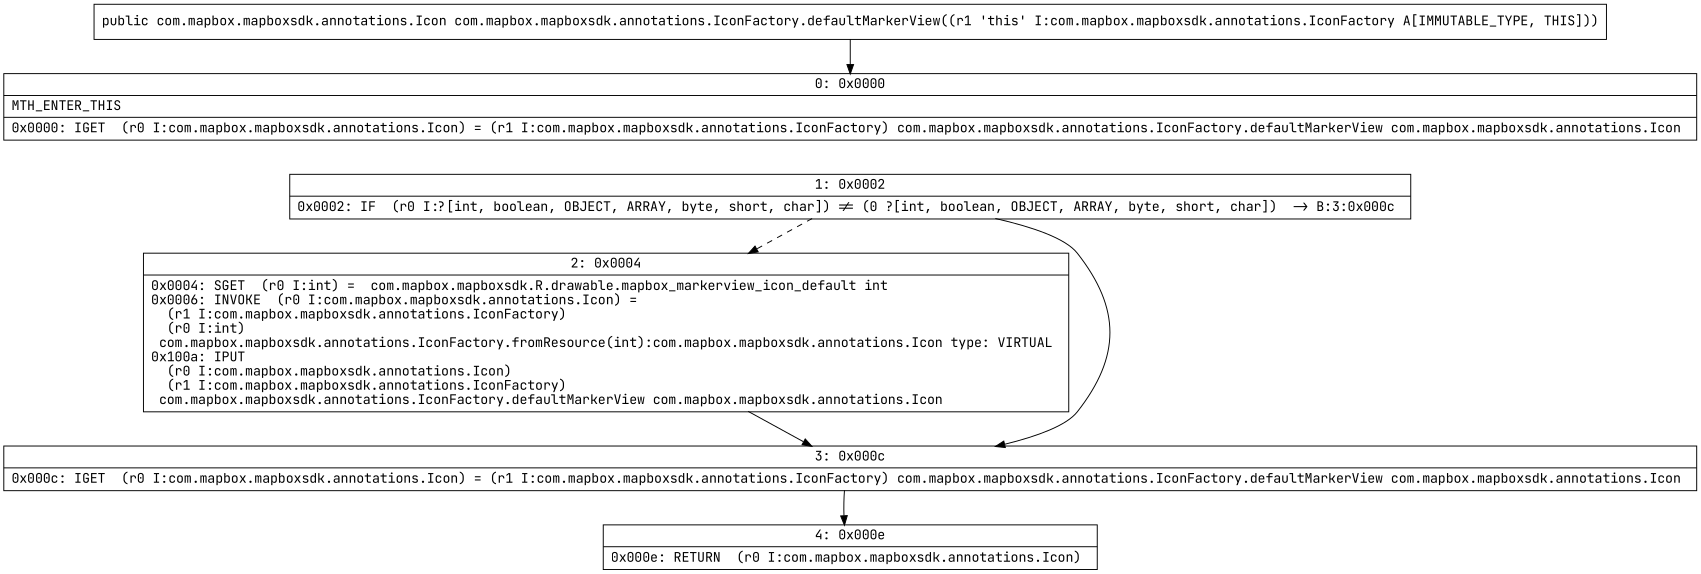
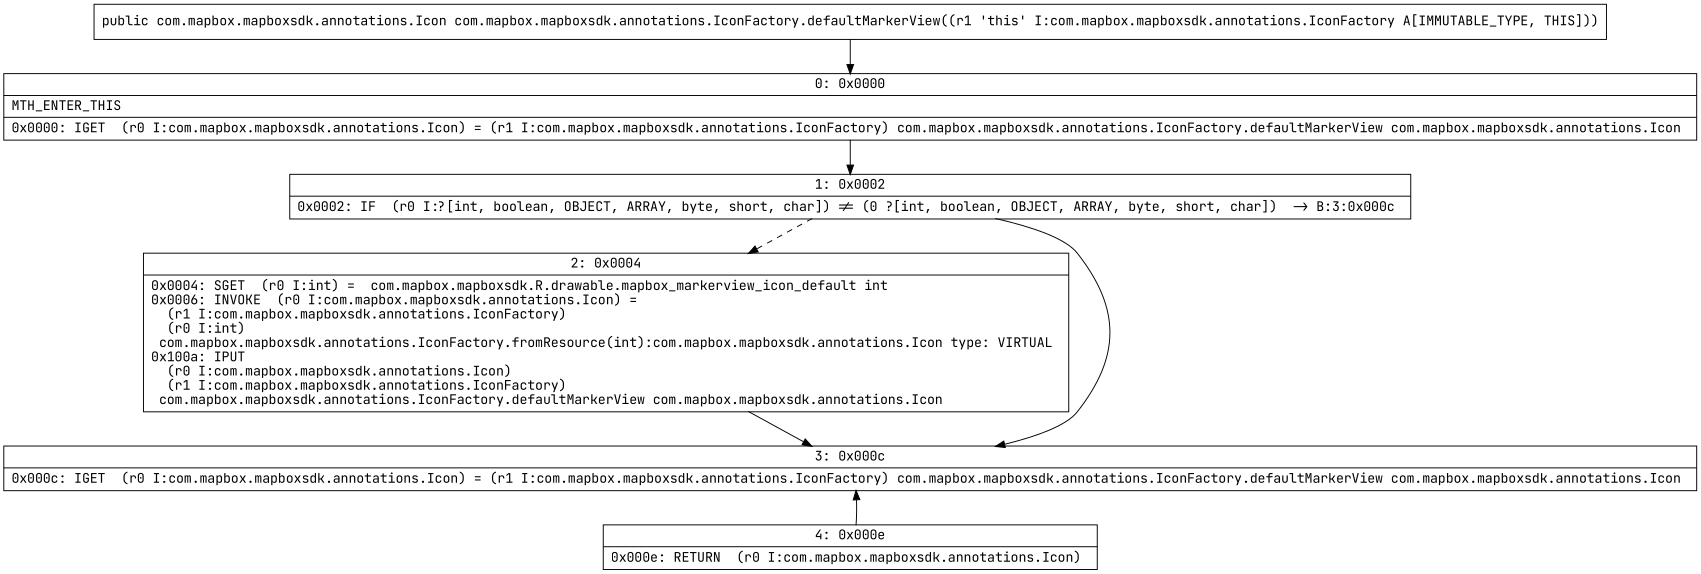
none -> (850, 152)
(844, 503) -> (857, 513)
